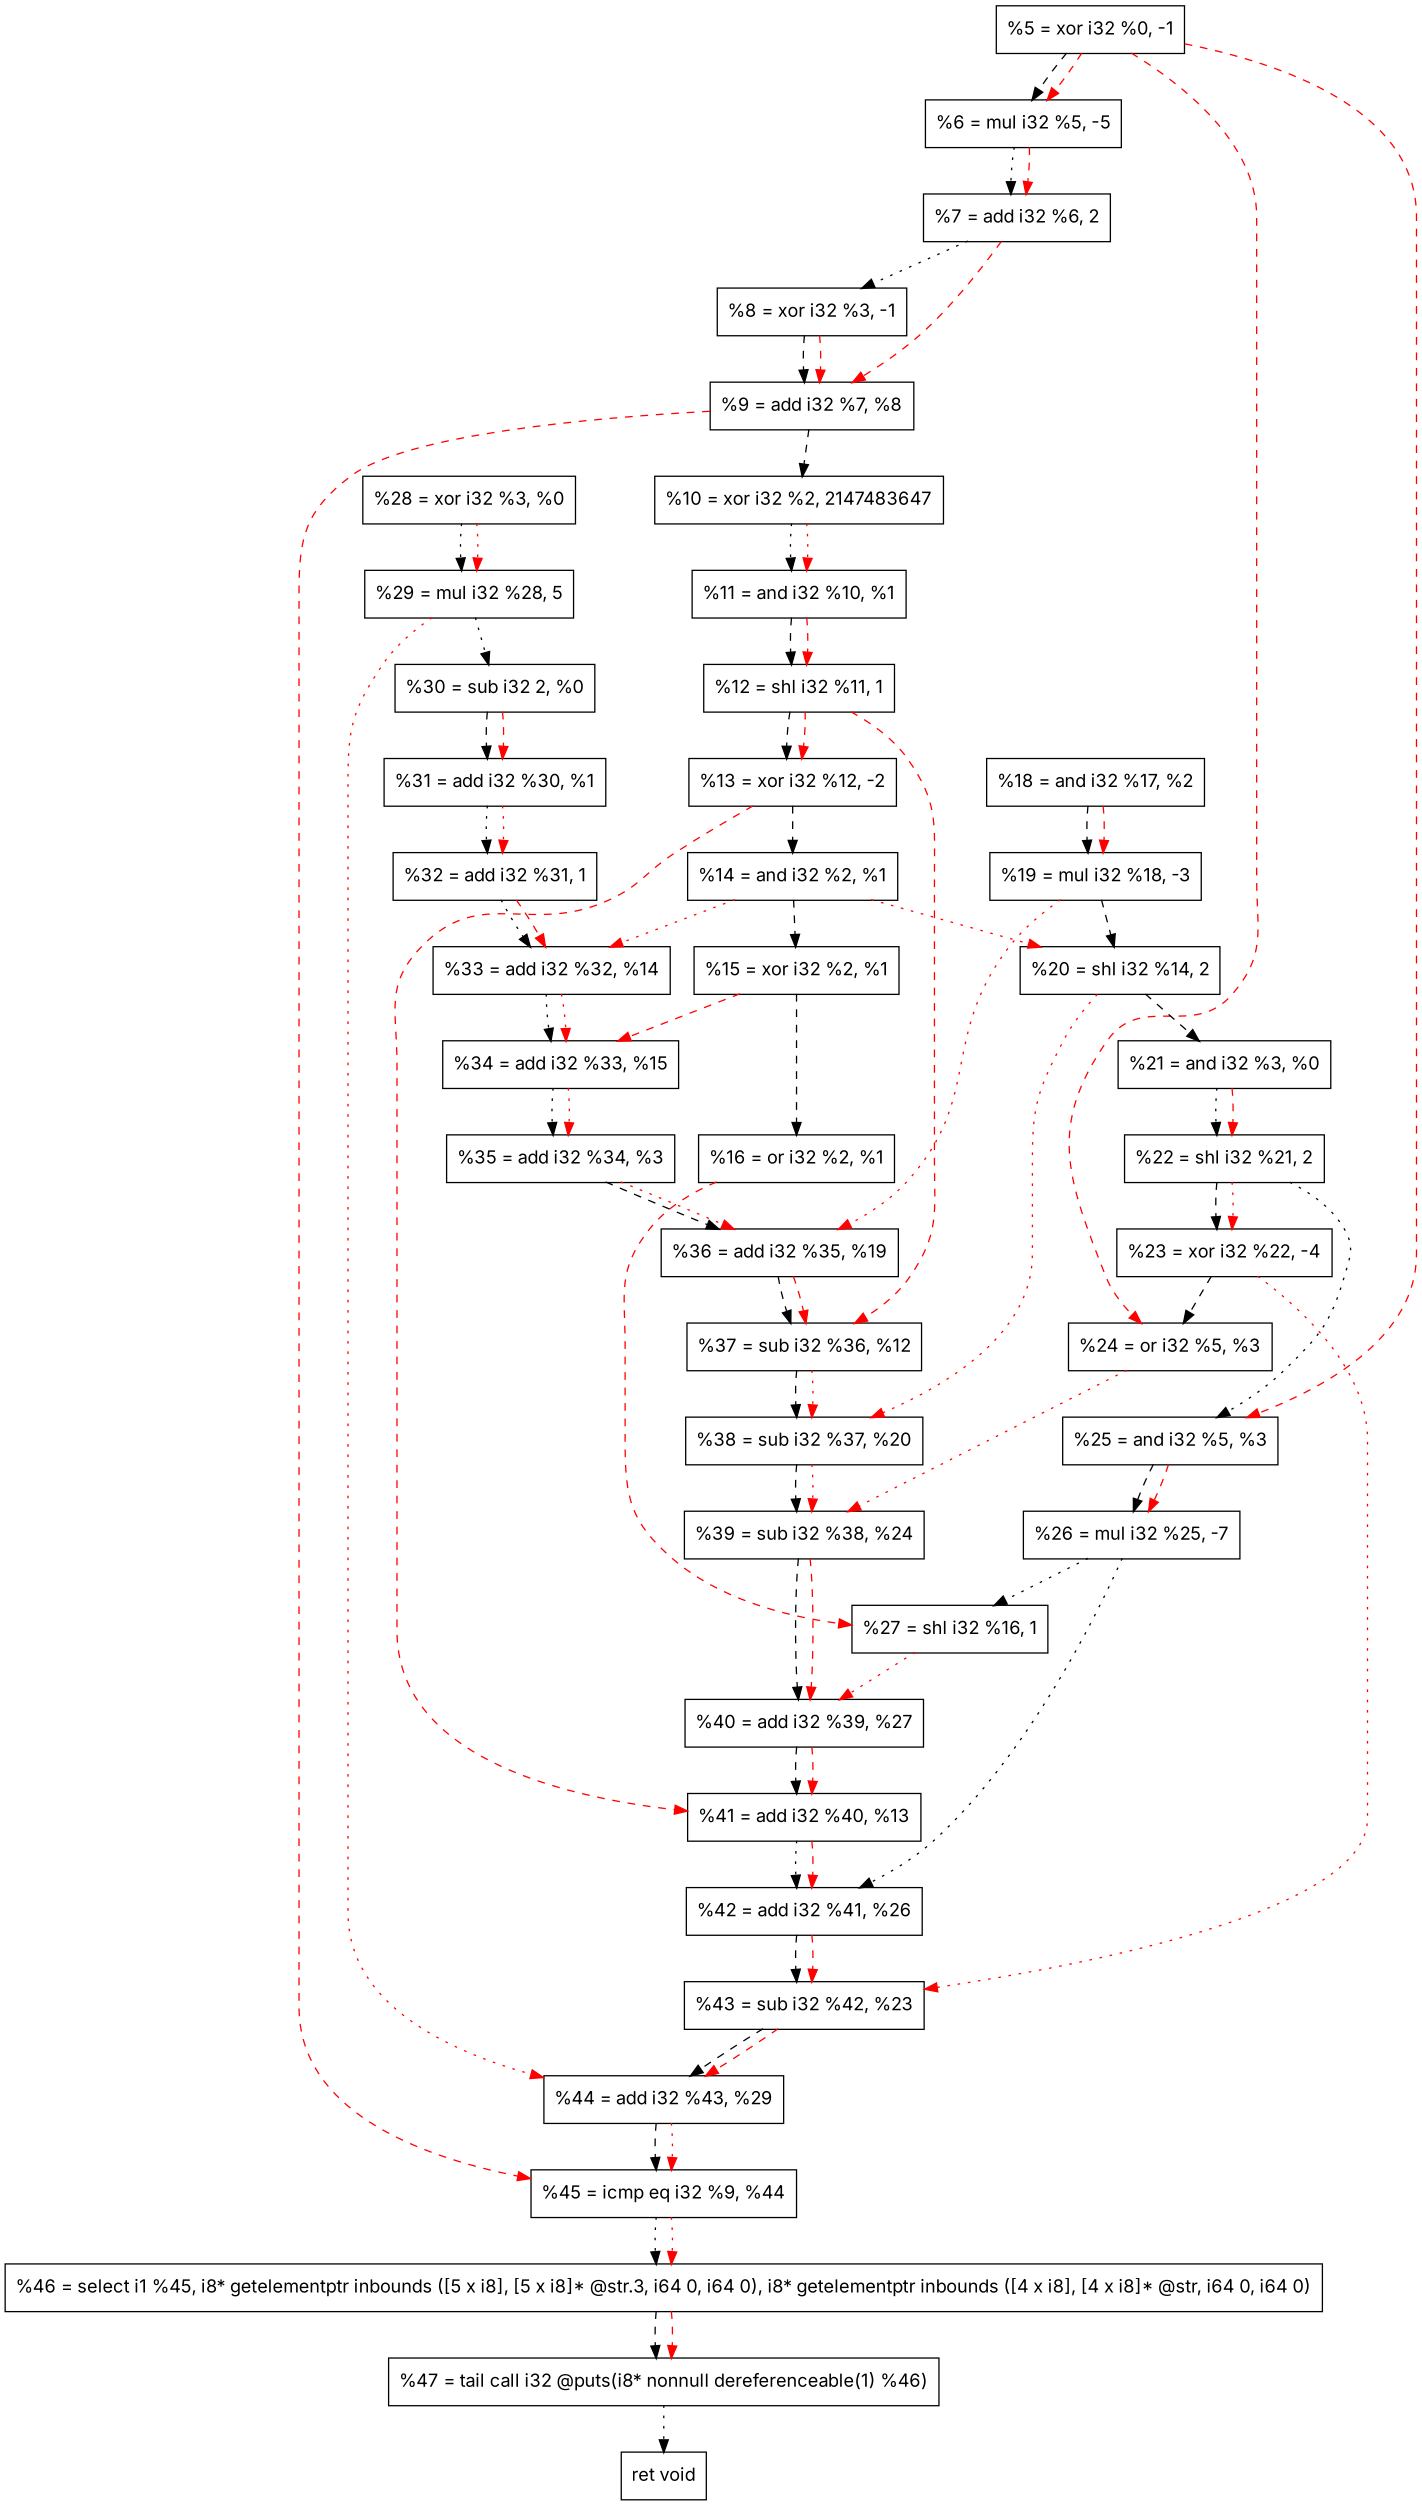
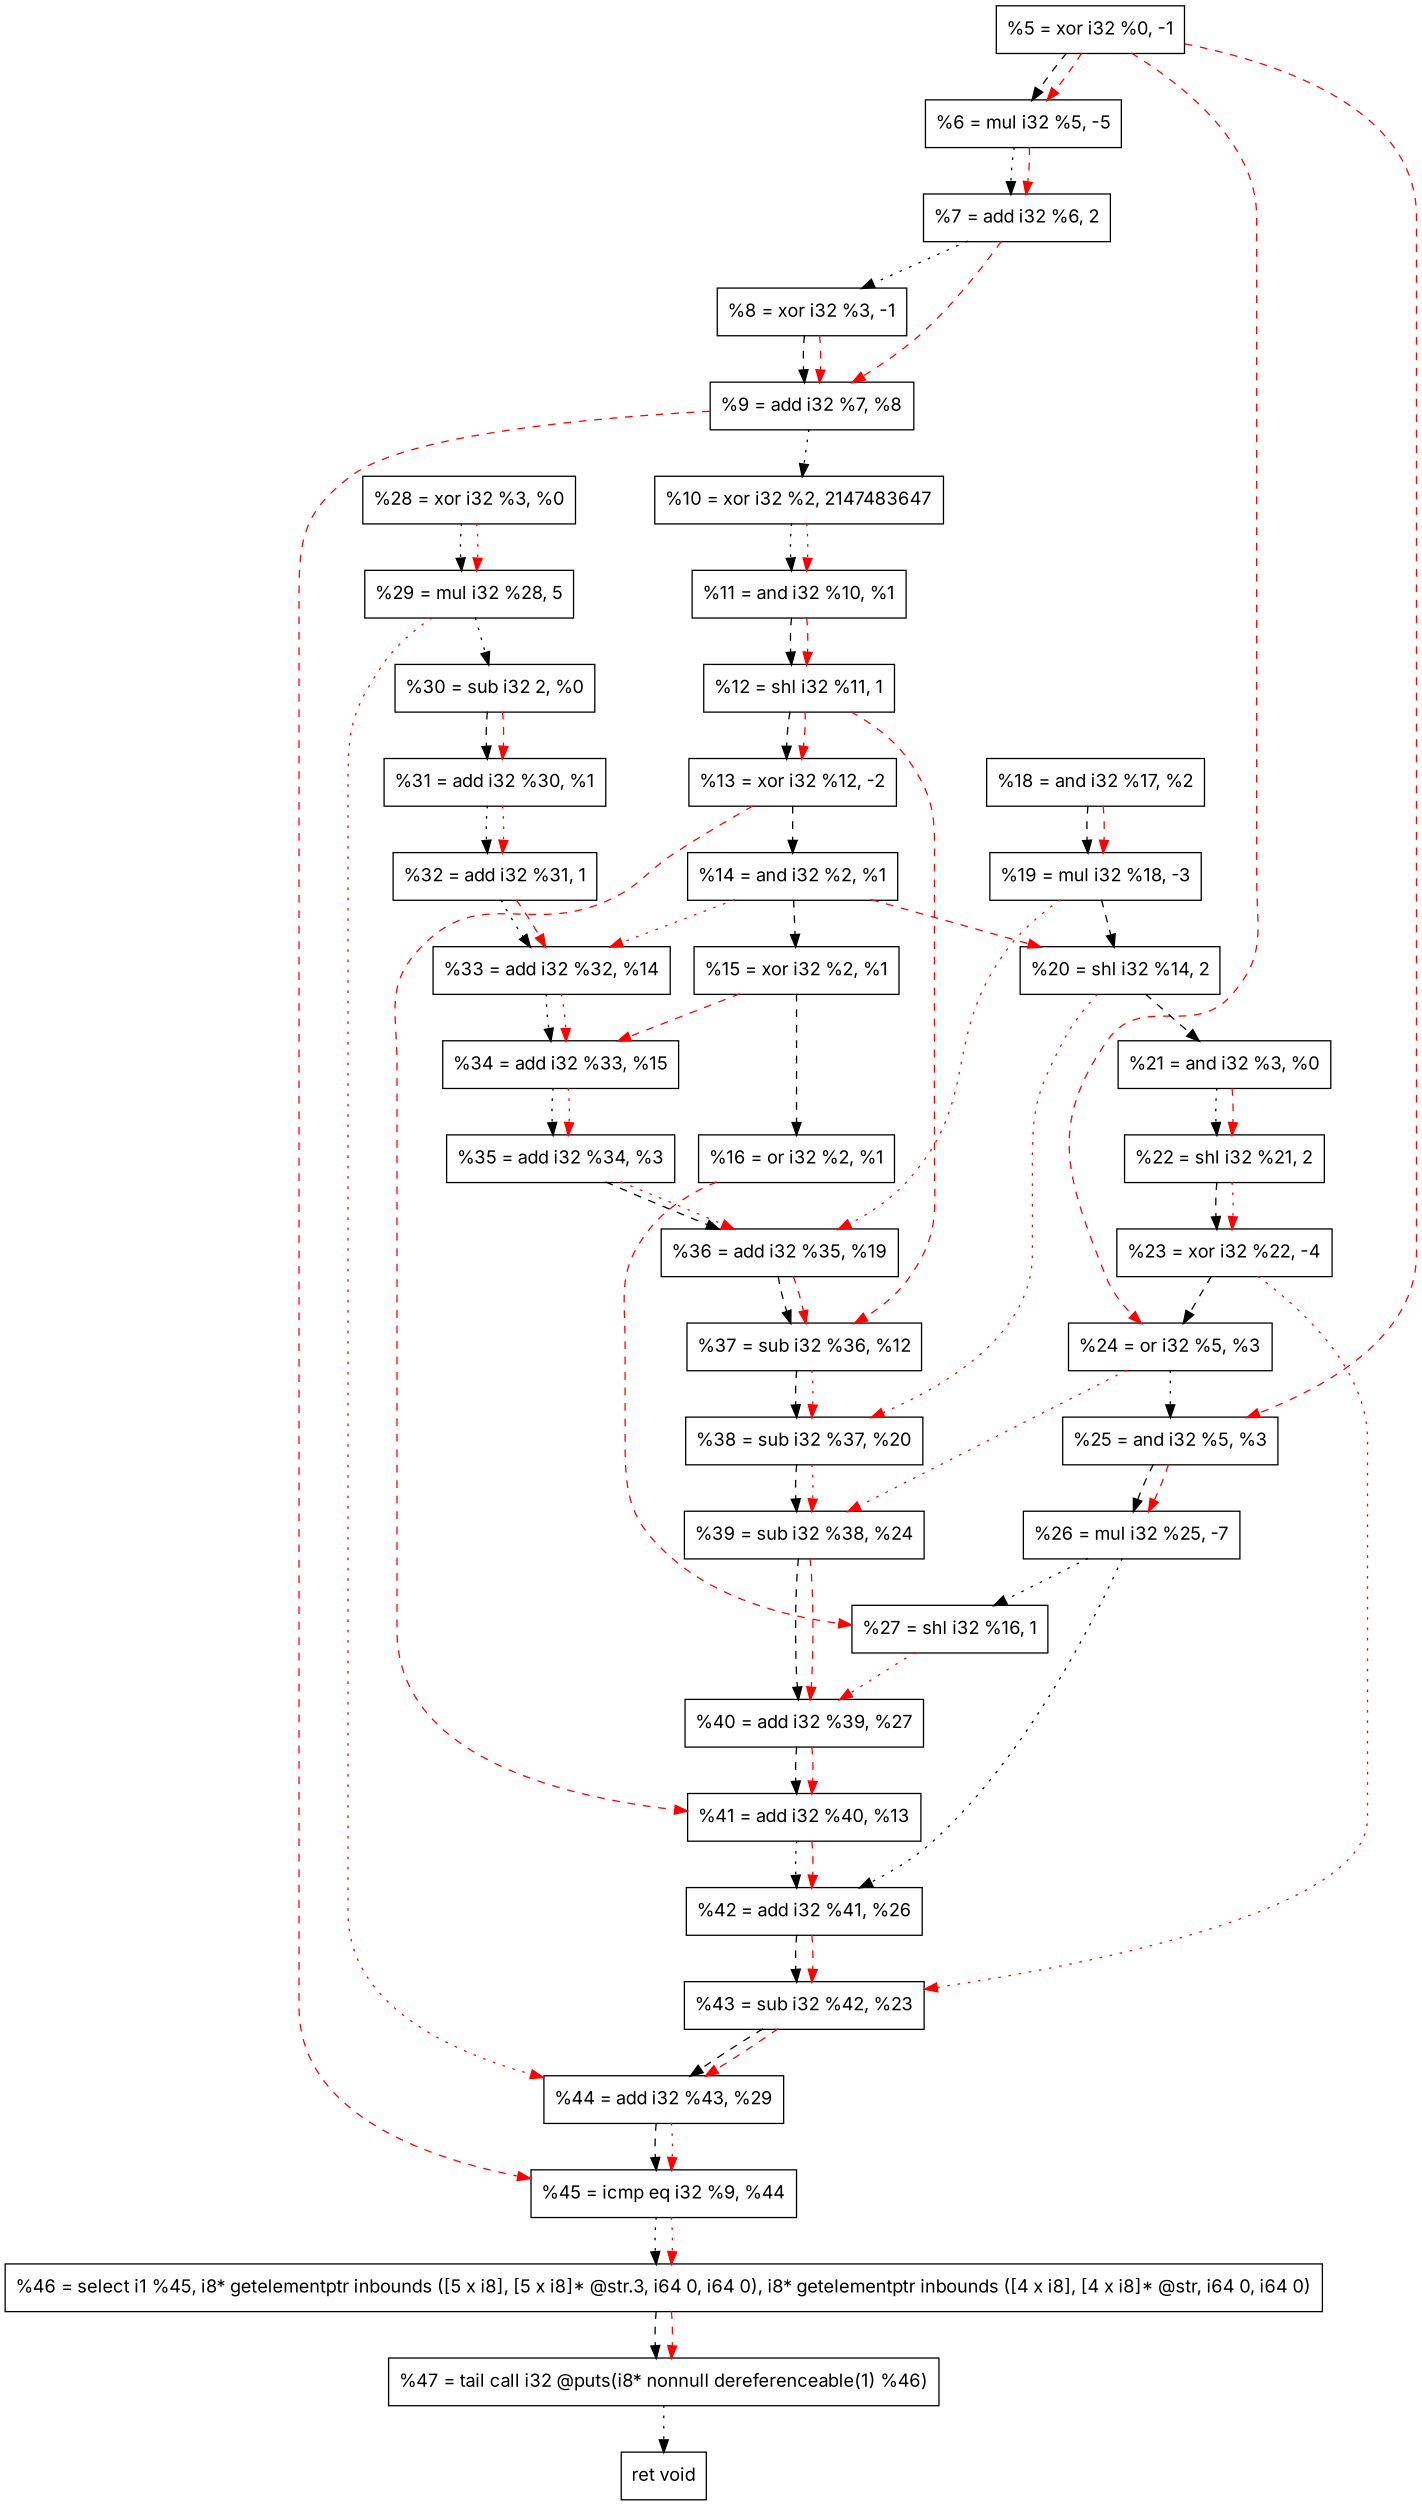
(806, 447) -> (806, 447)
(950, 922) -> (950, 922)
(1335, 1305) -> (1170, 1388)
